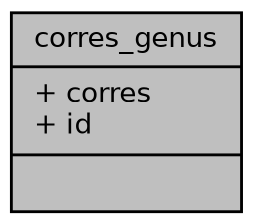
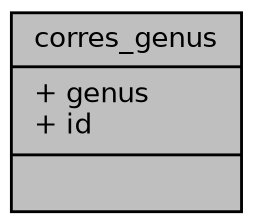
(94, 94) -> (92, 94)
